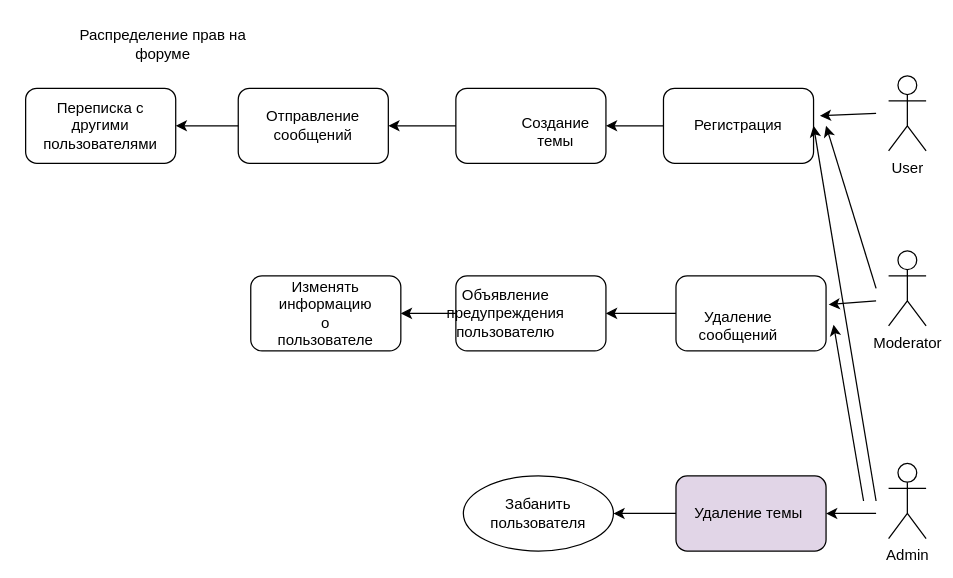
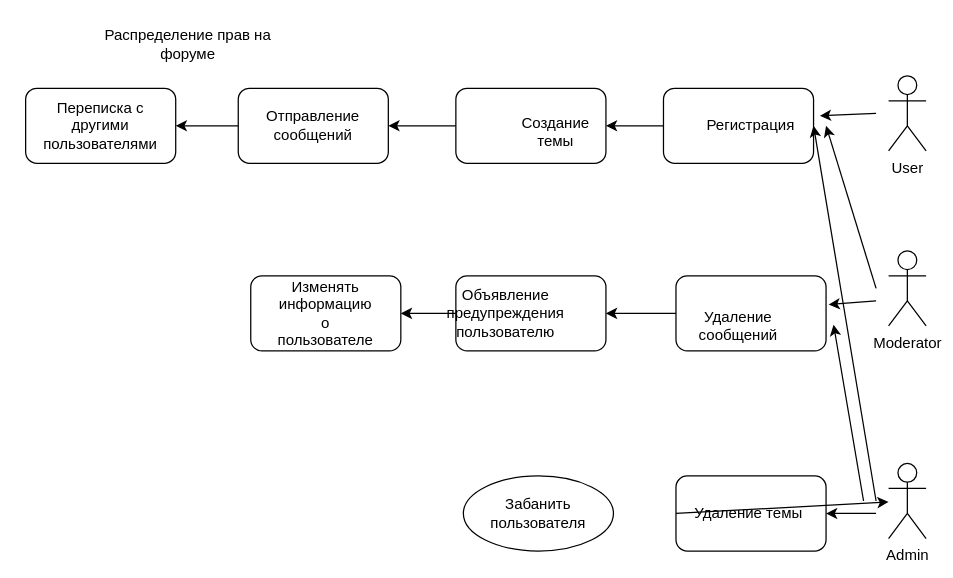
(163, 44) -> (188, 44)
(738, 126) -> (751, 126)
(648, 513) -> (778, 508)
(751, 513) -> (751, 513)
